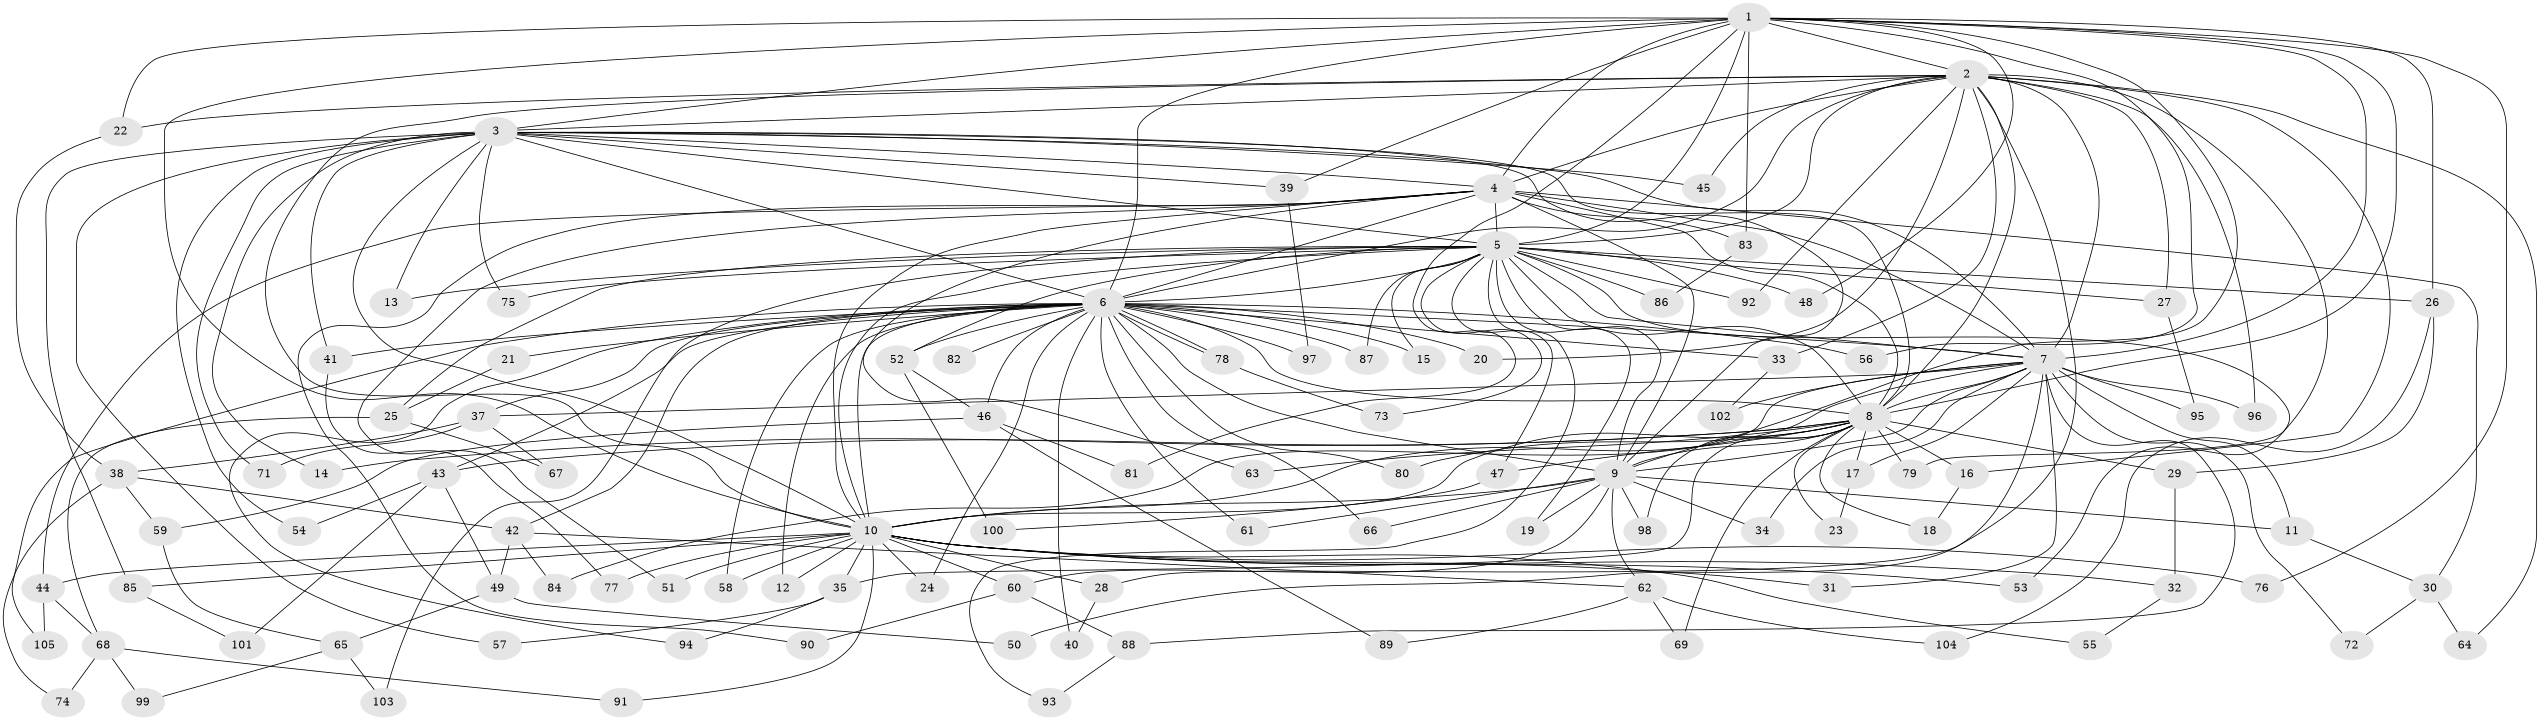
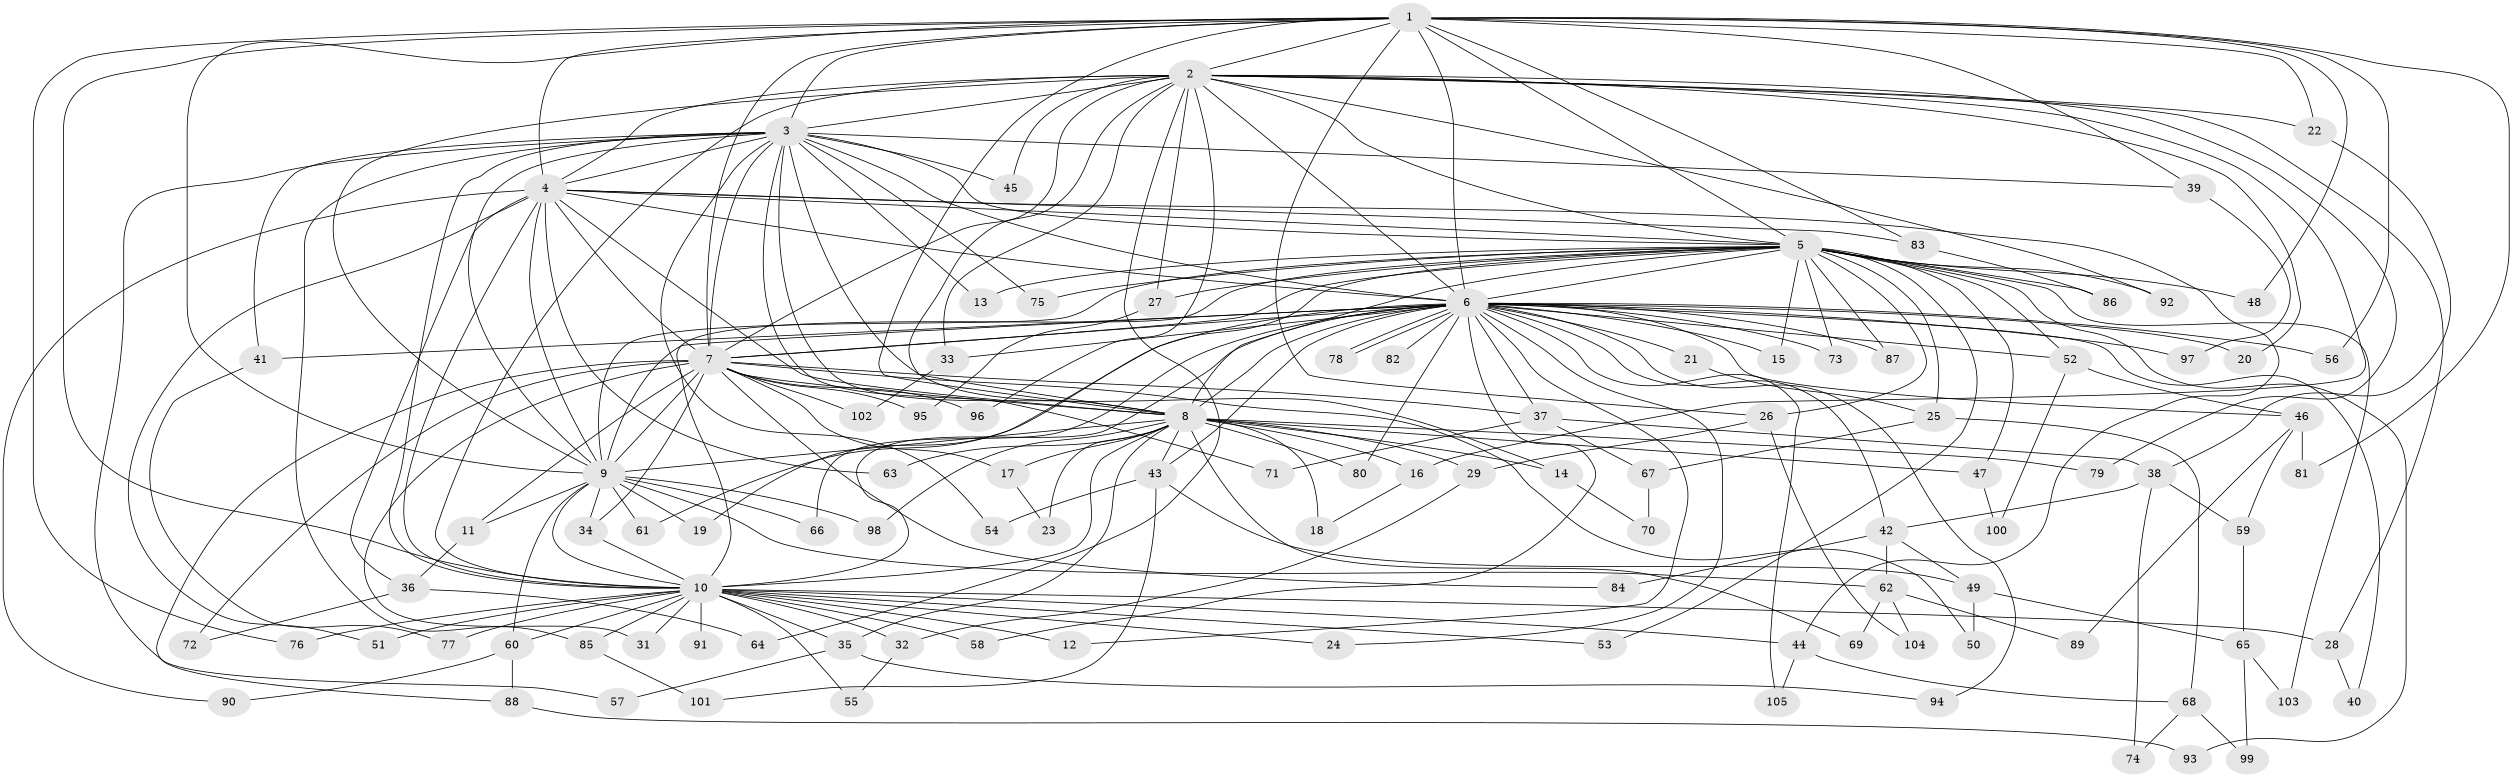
none -> (549, 123)
(1292, 387) -> (1647, 315)
(1320, 477) -> (644, 560)
none -> (1649, 531)
(2430, 588) -> (408, 588)
(350, 675) -> none
